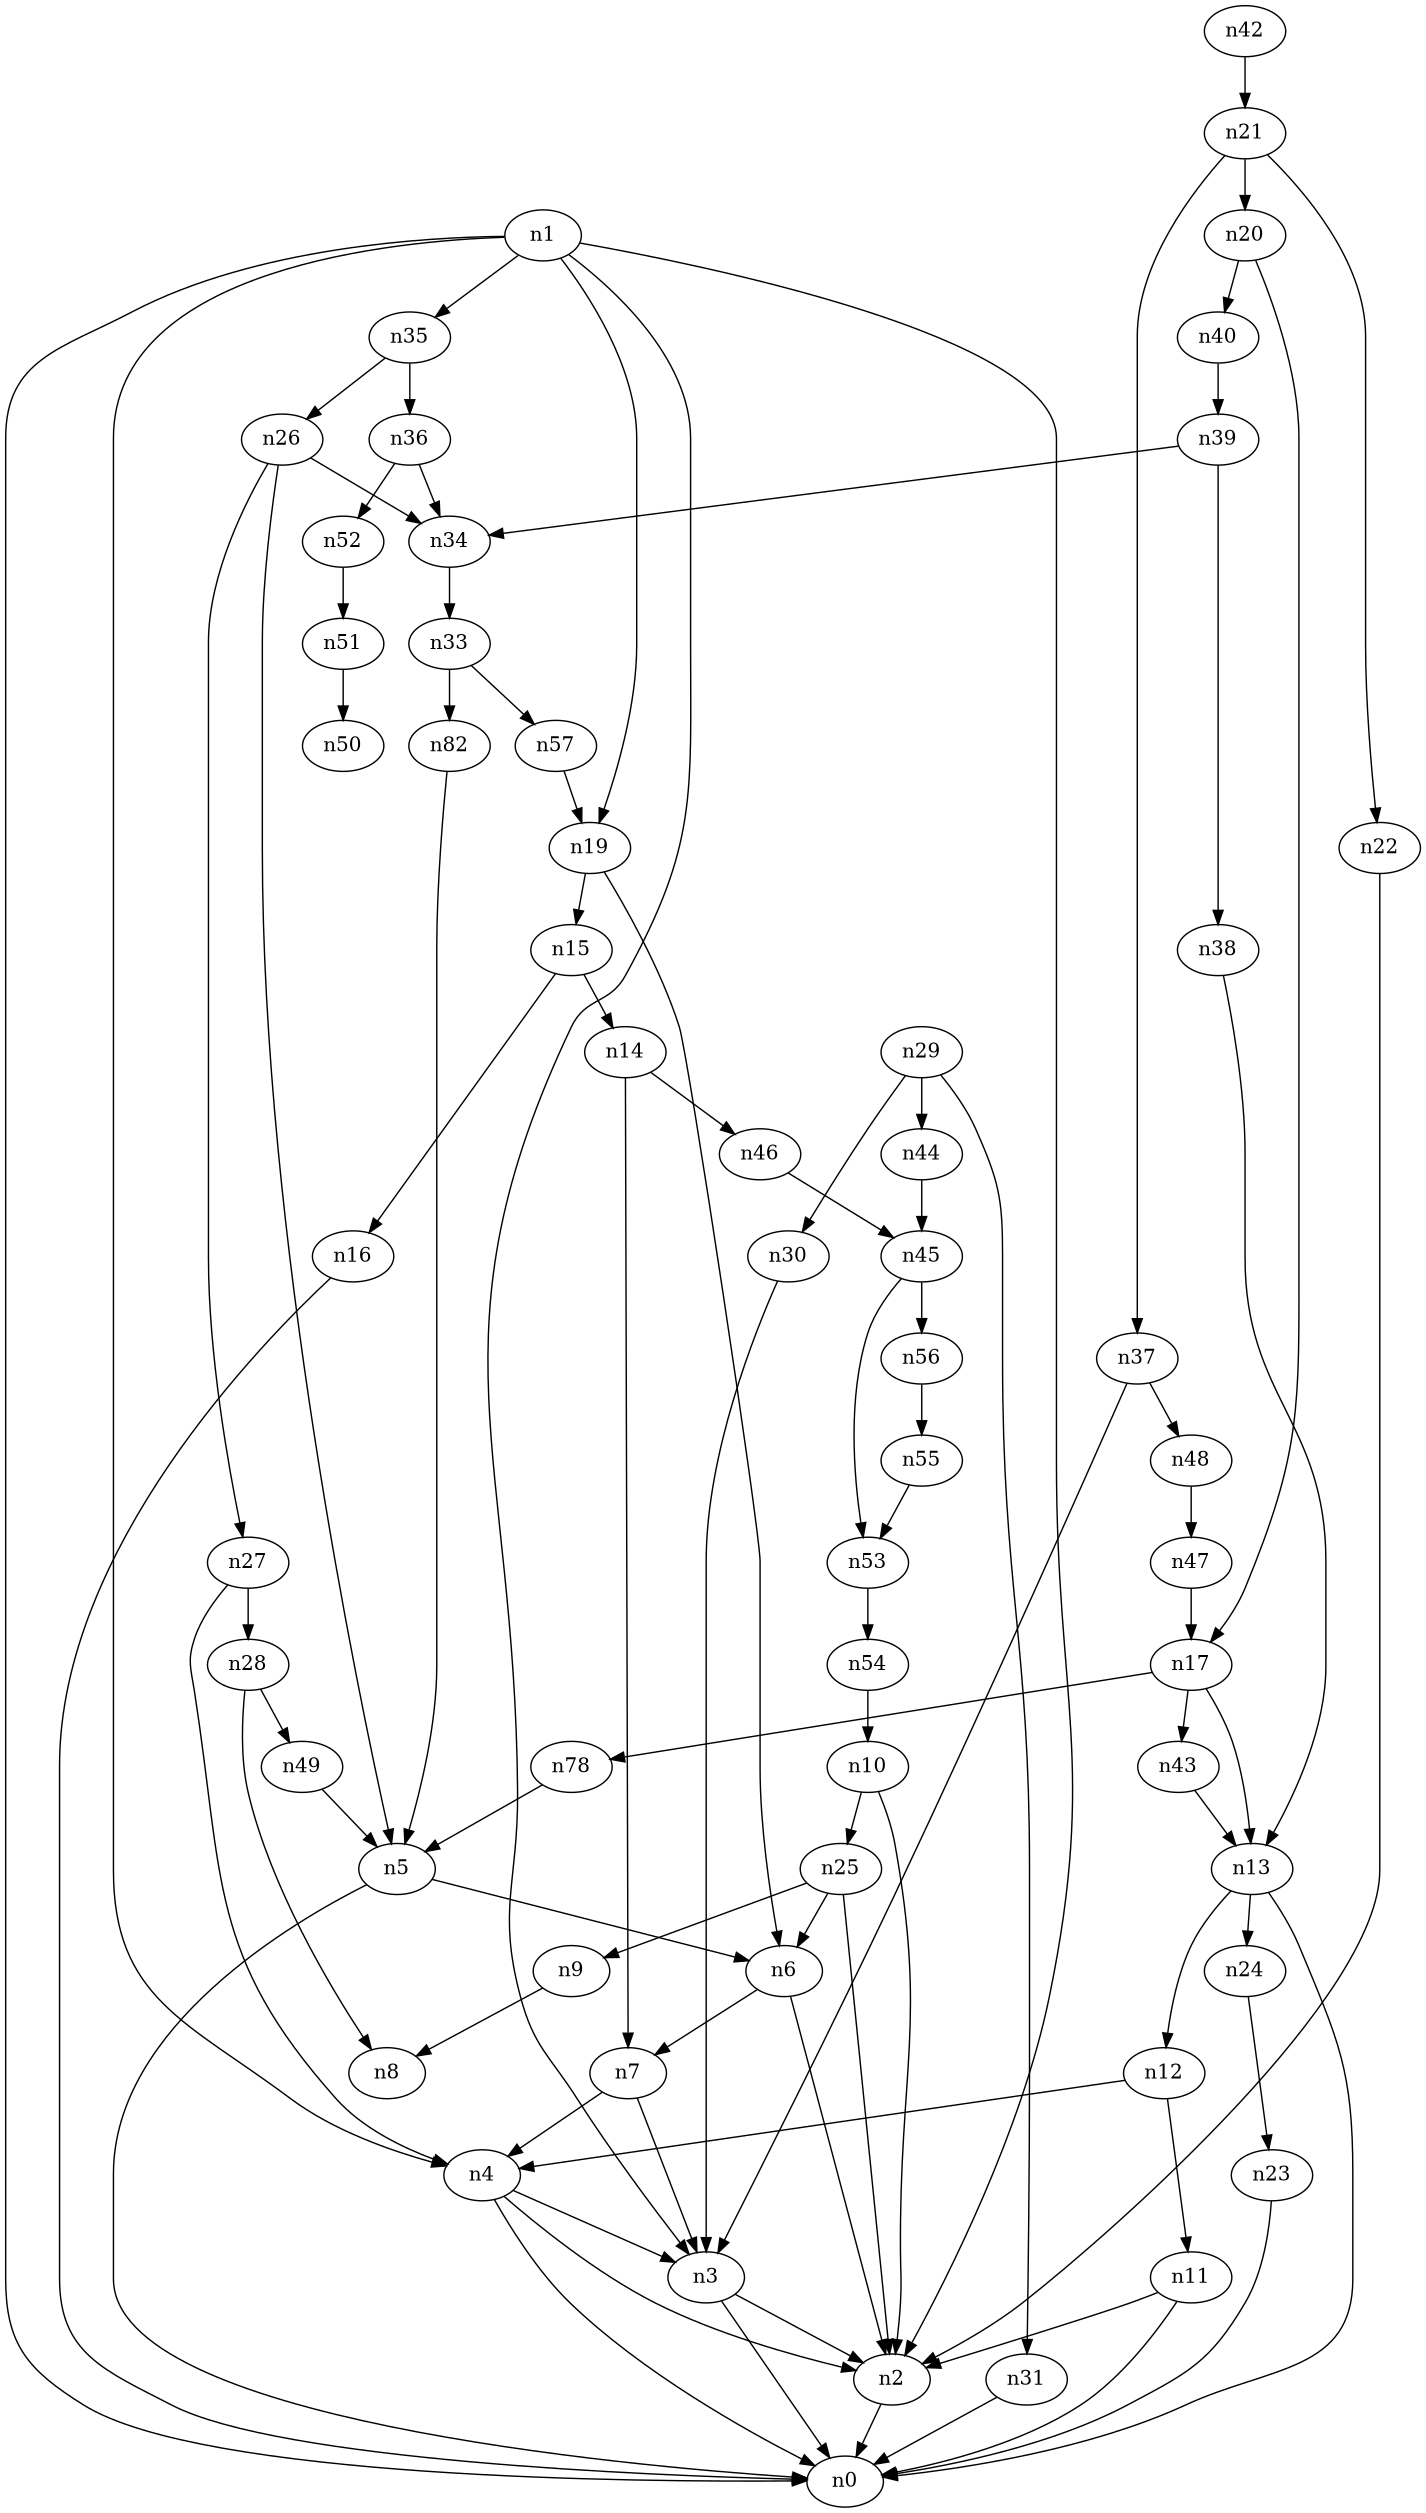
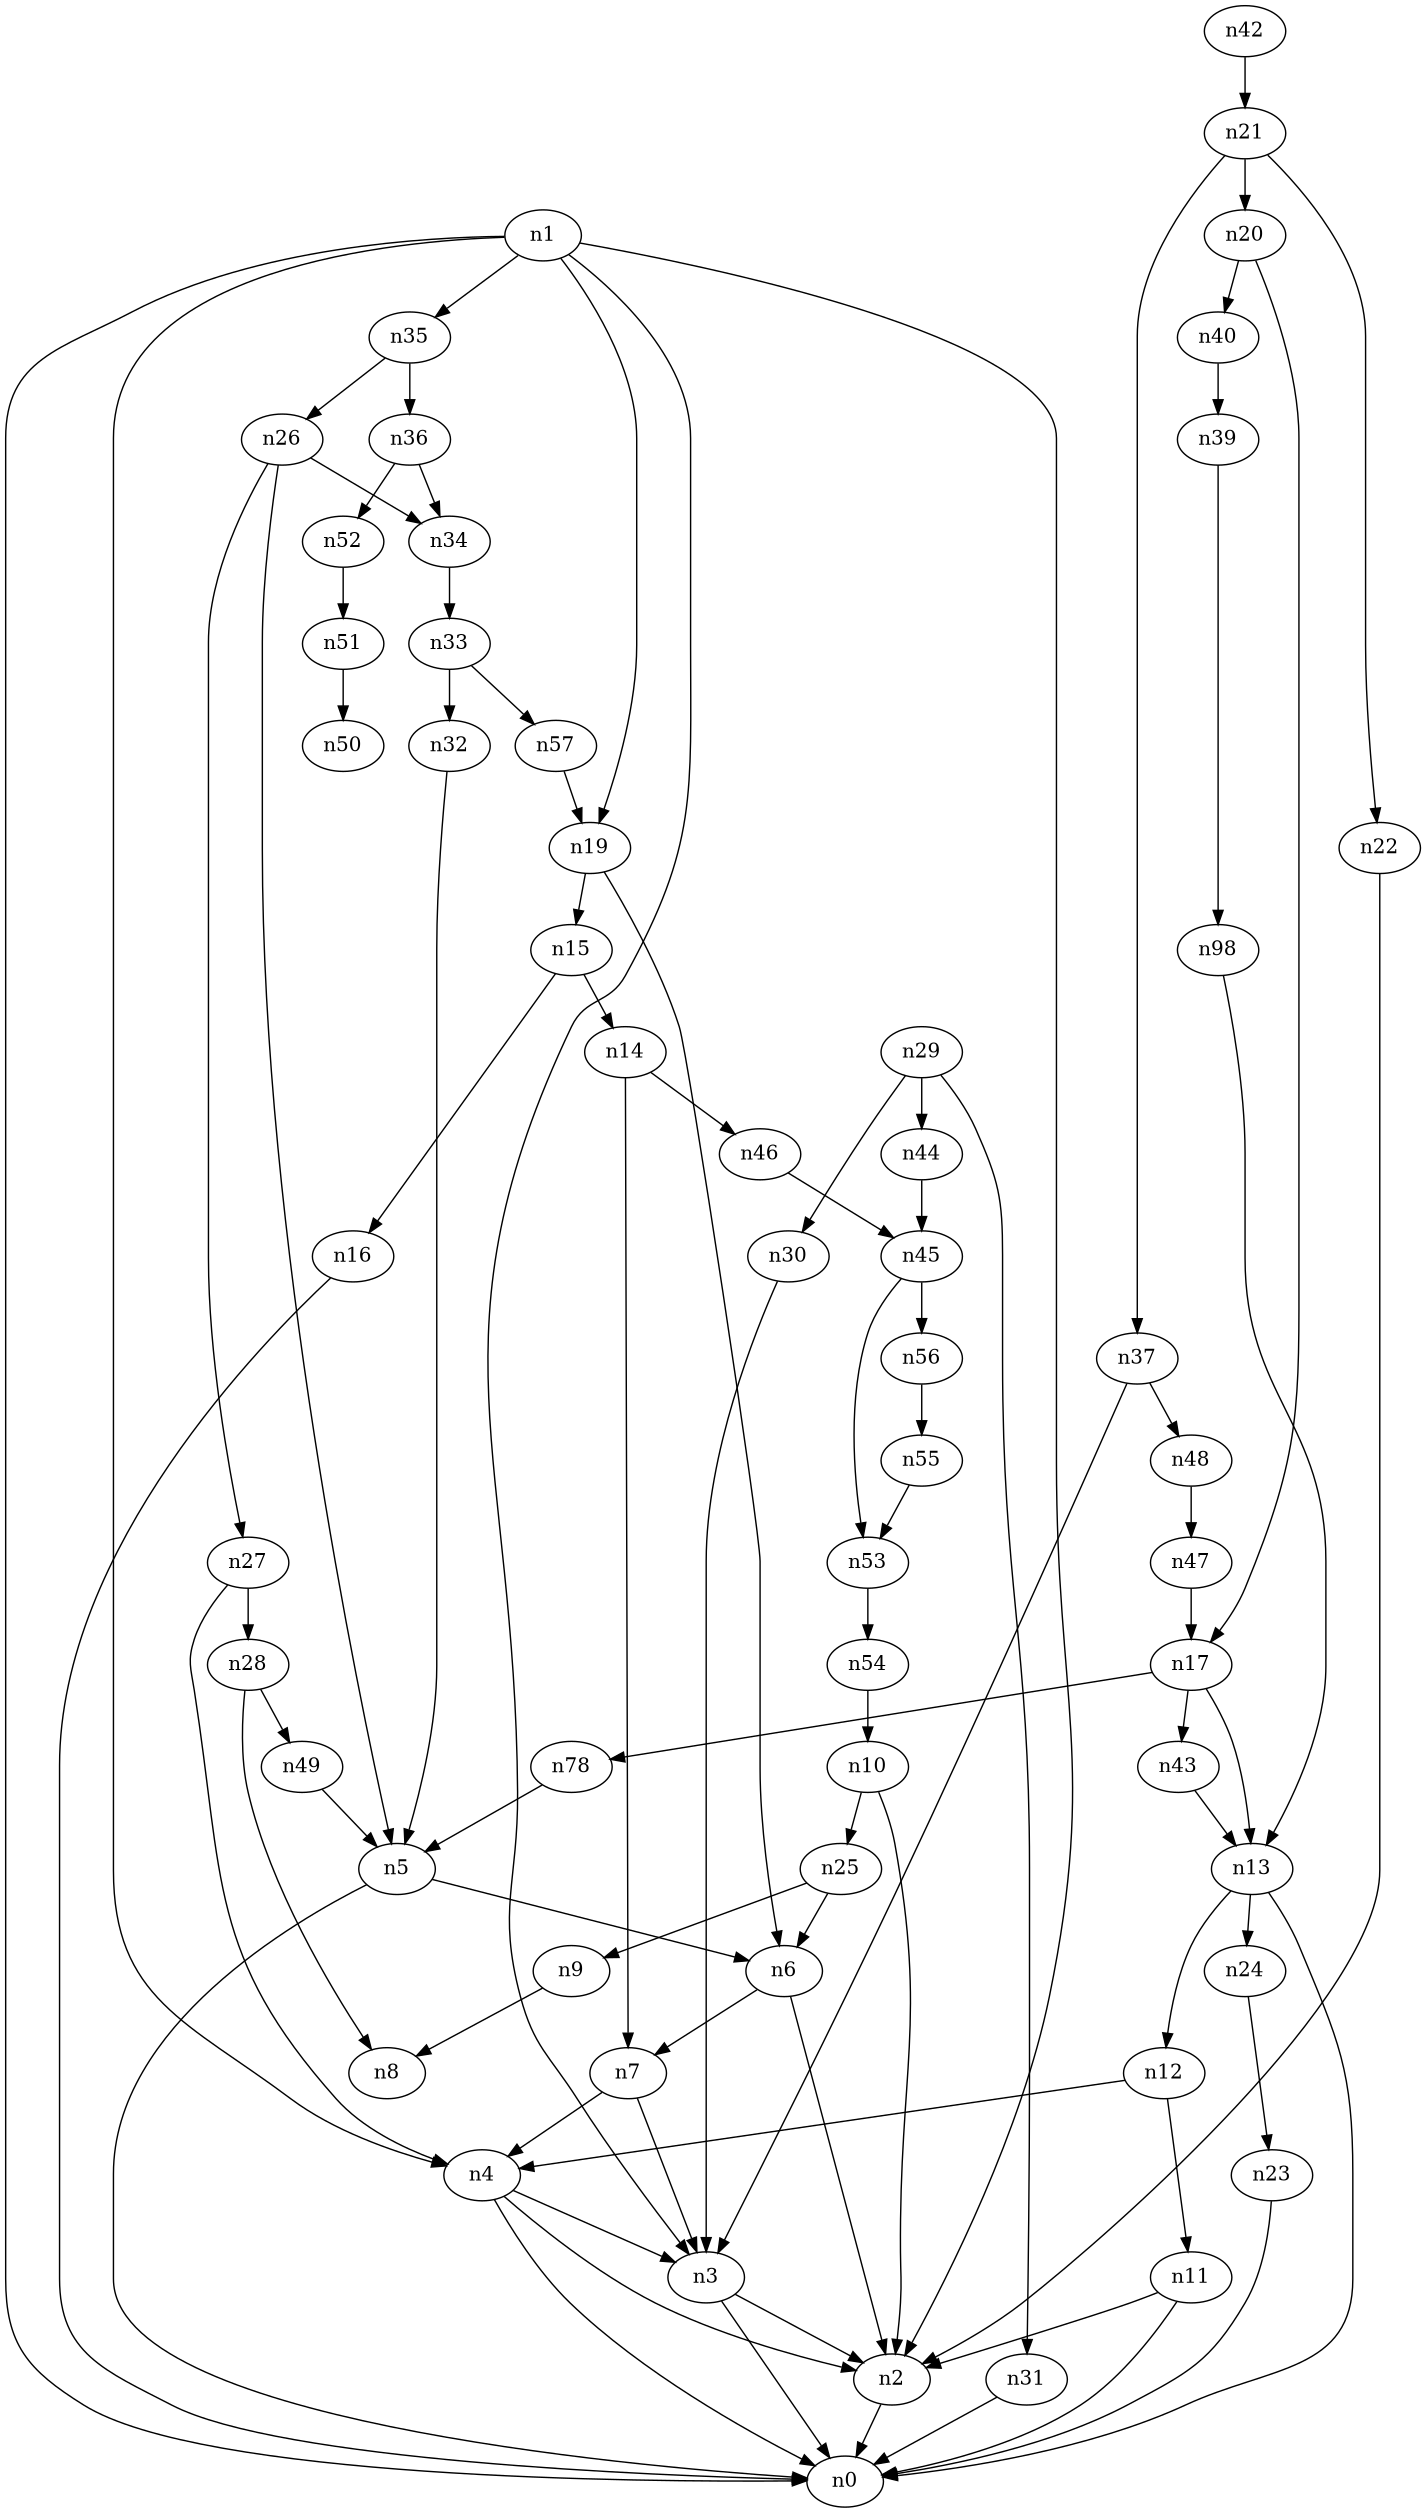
(841, 490) -> none
(450, 746) -> (450, 746)
(1218, 950) -> (1218, 950)
(865, 2106) -> none
